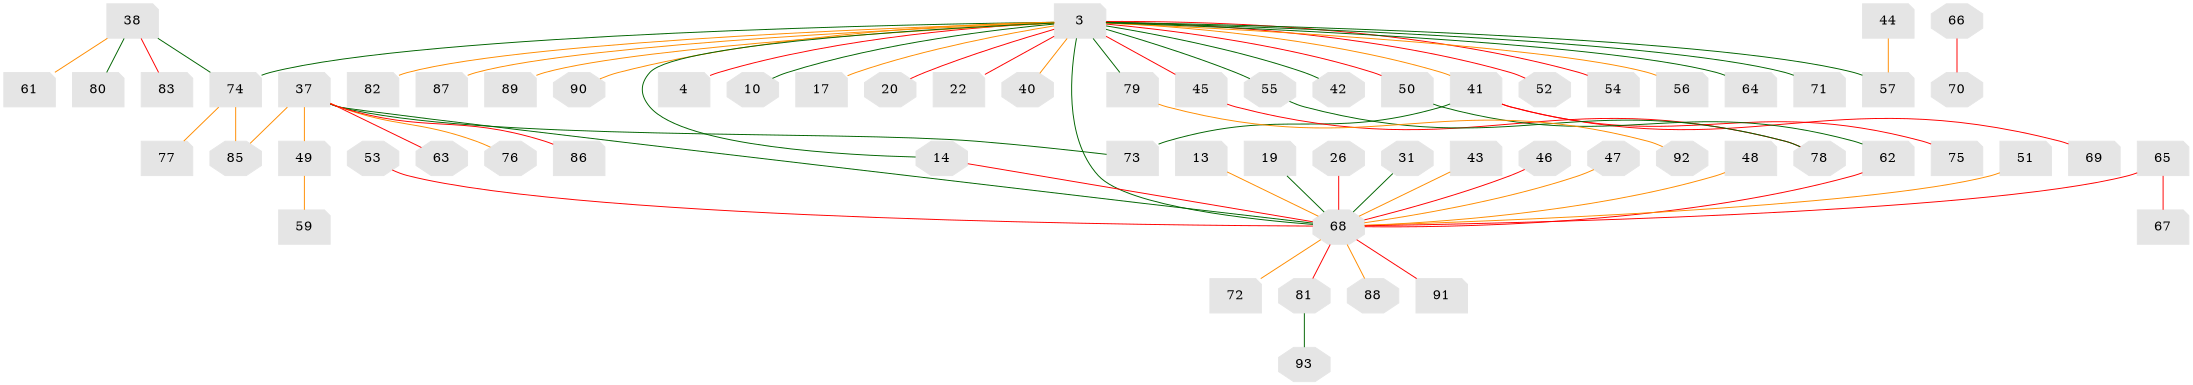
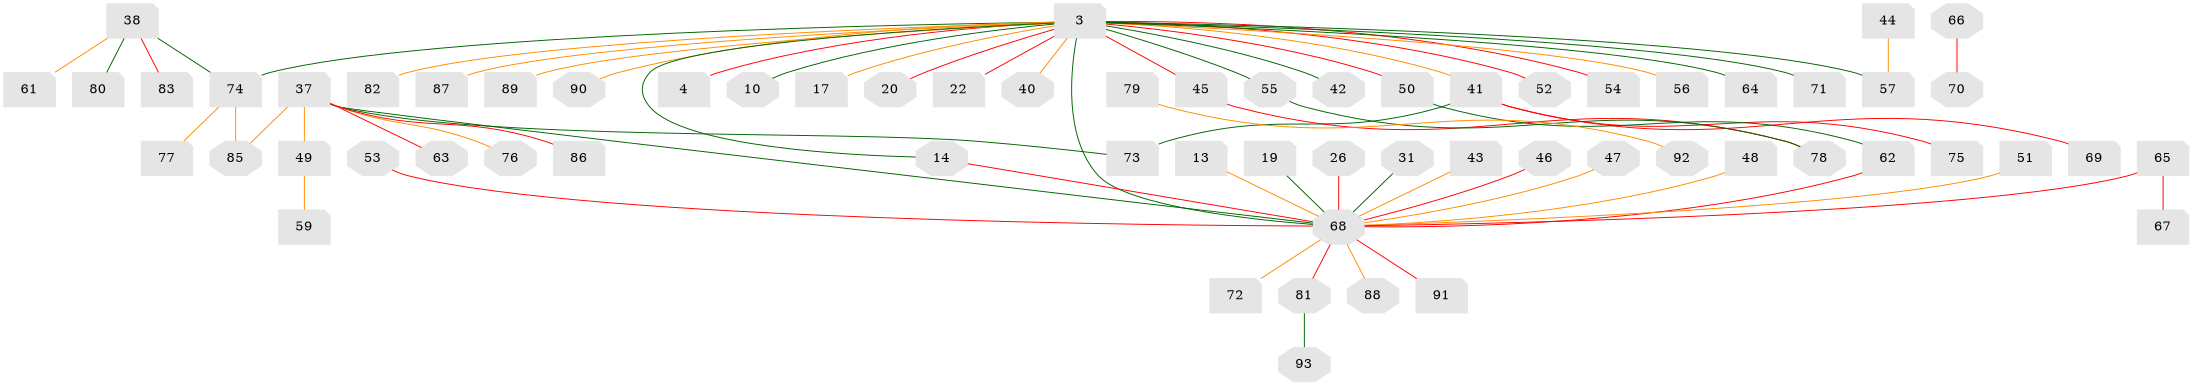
(1106, 55) -> none
